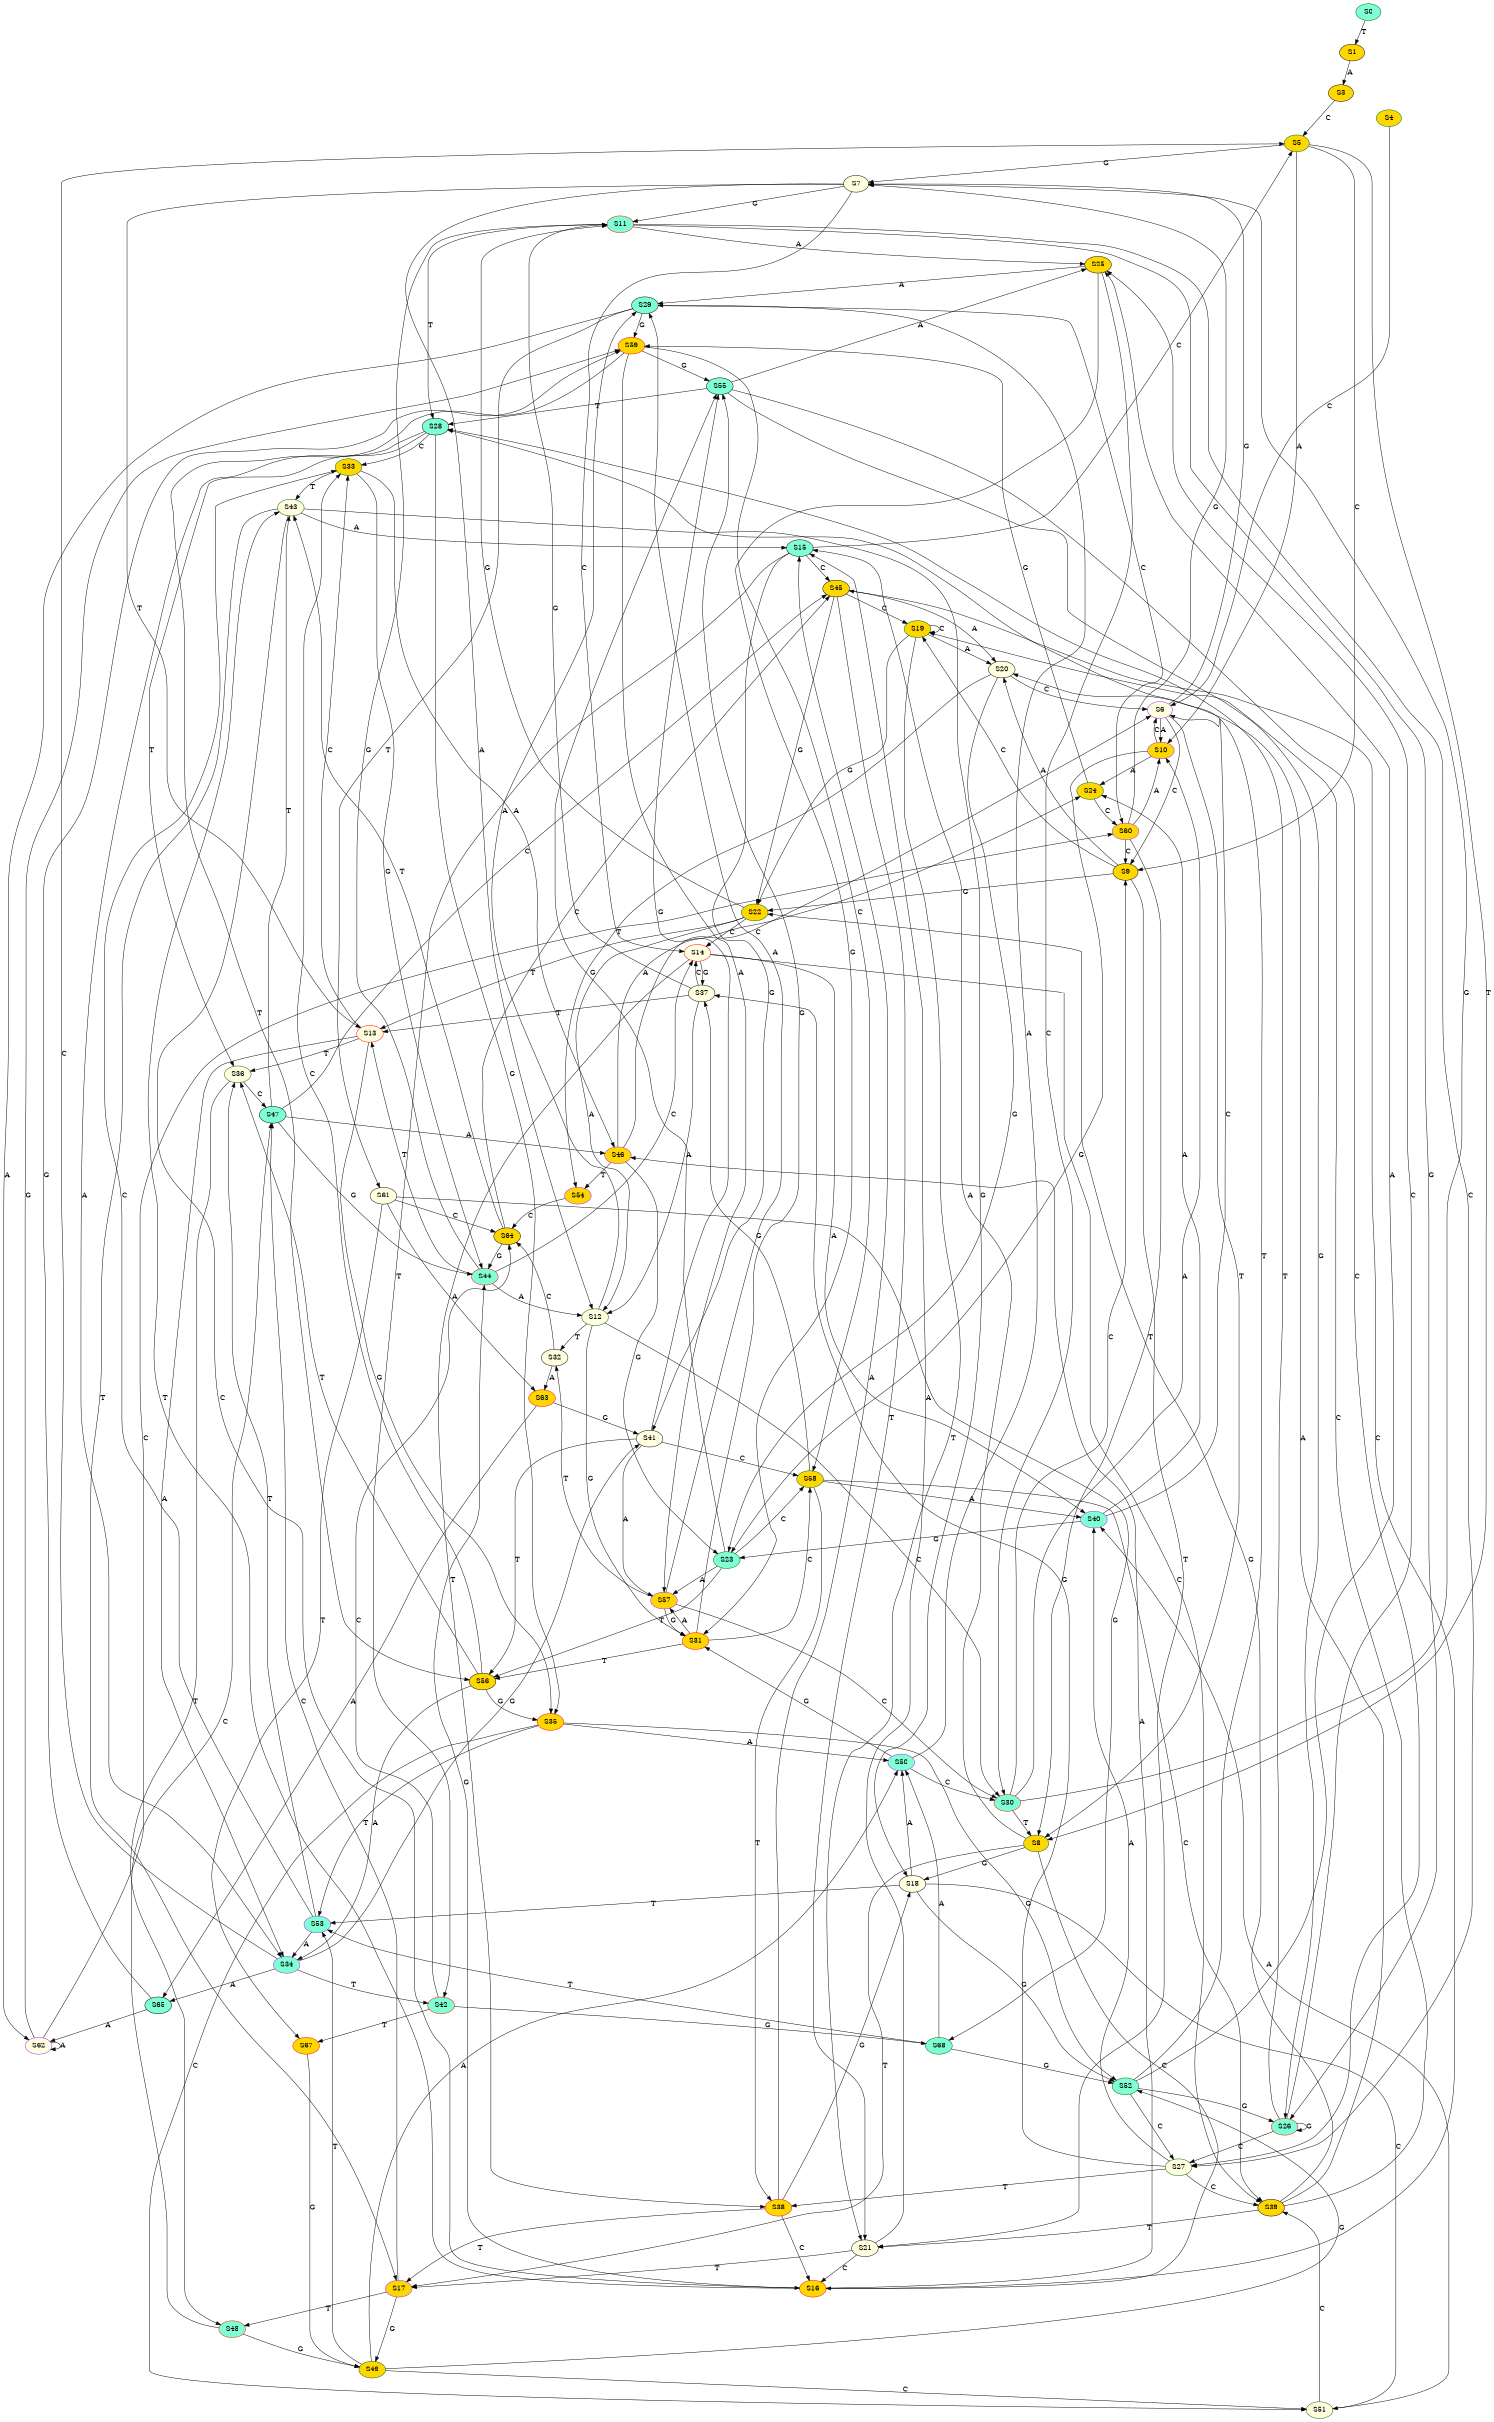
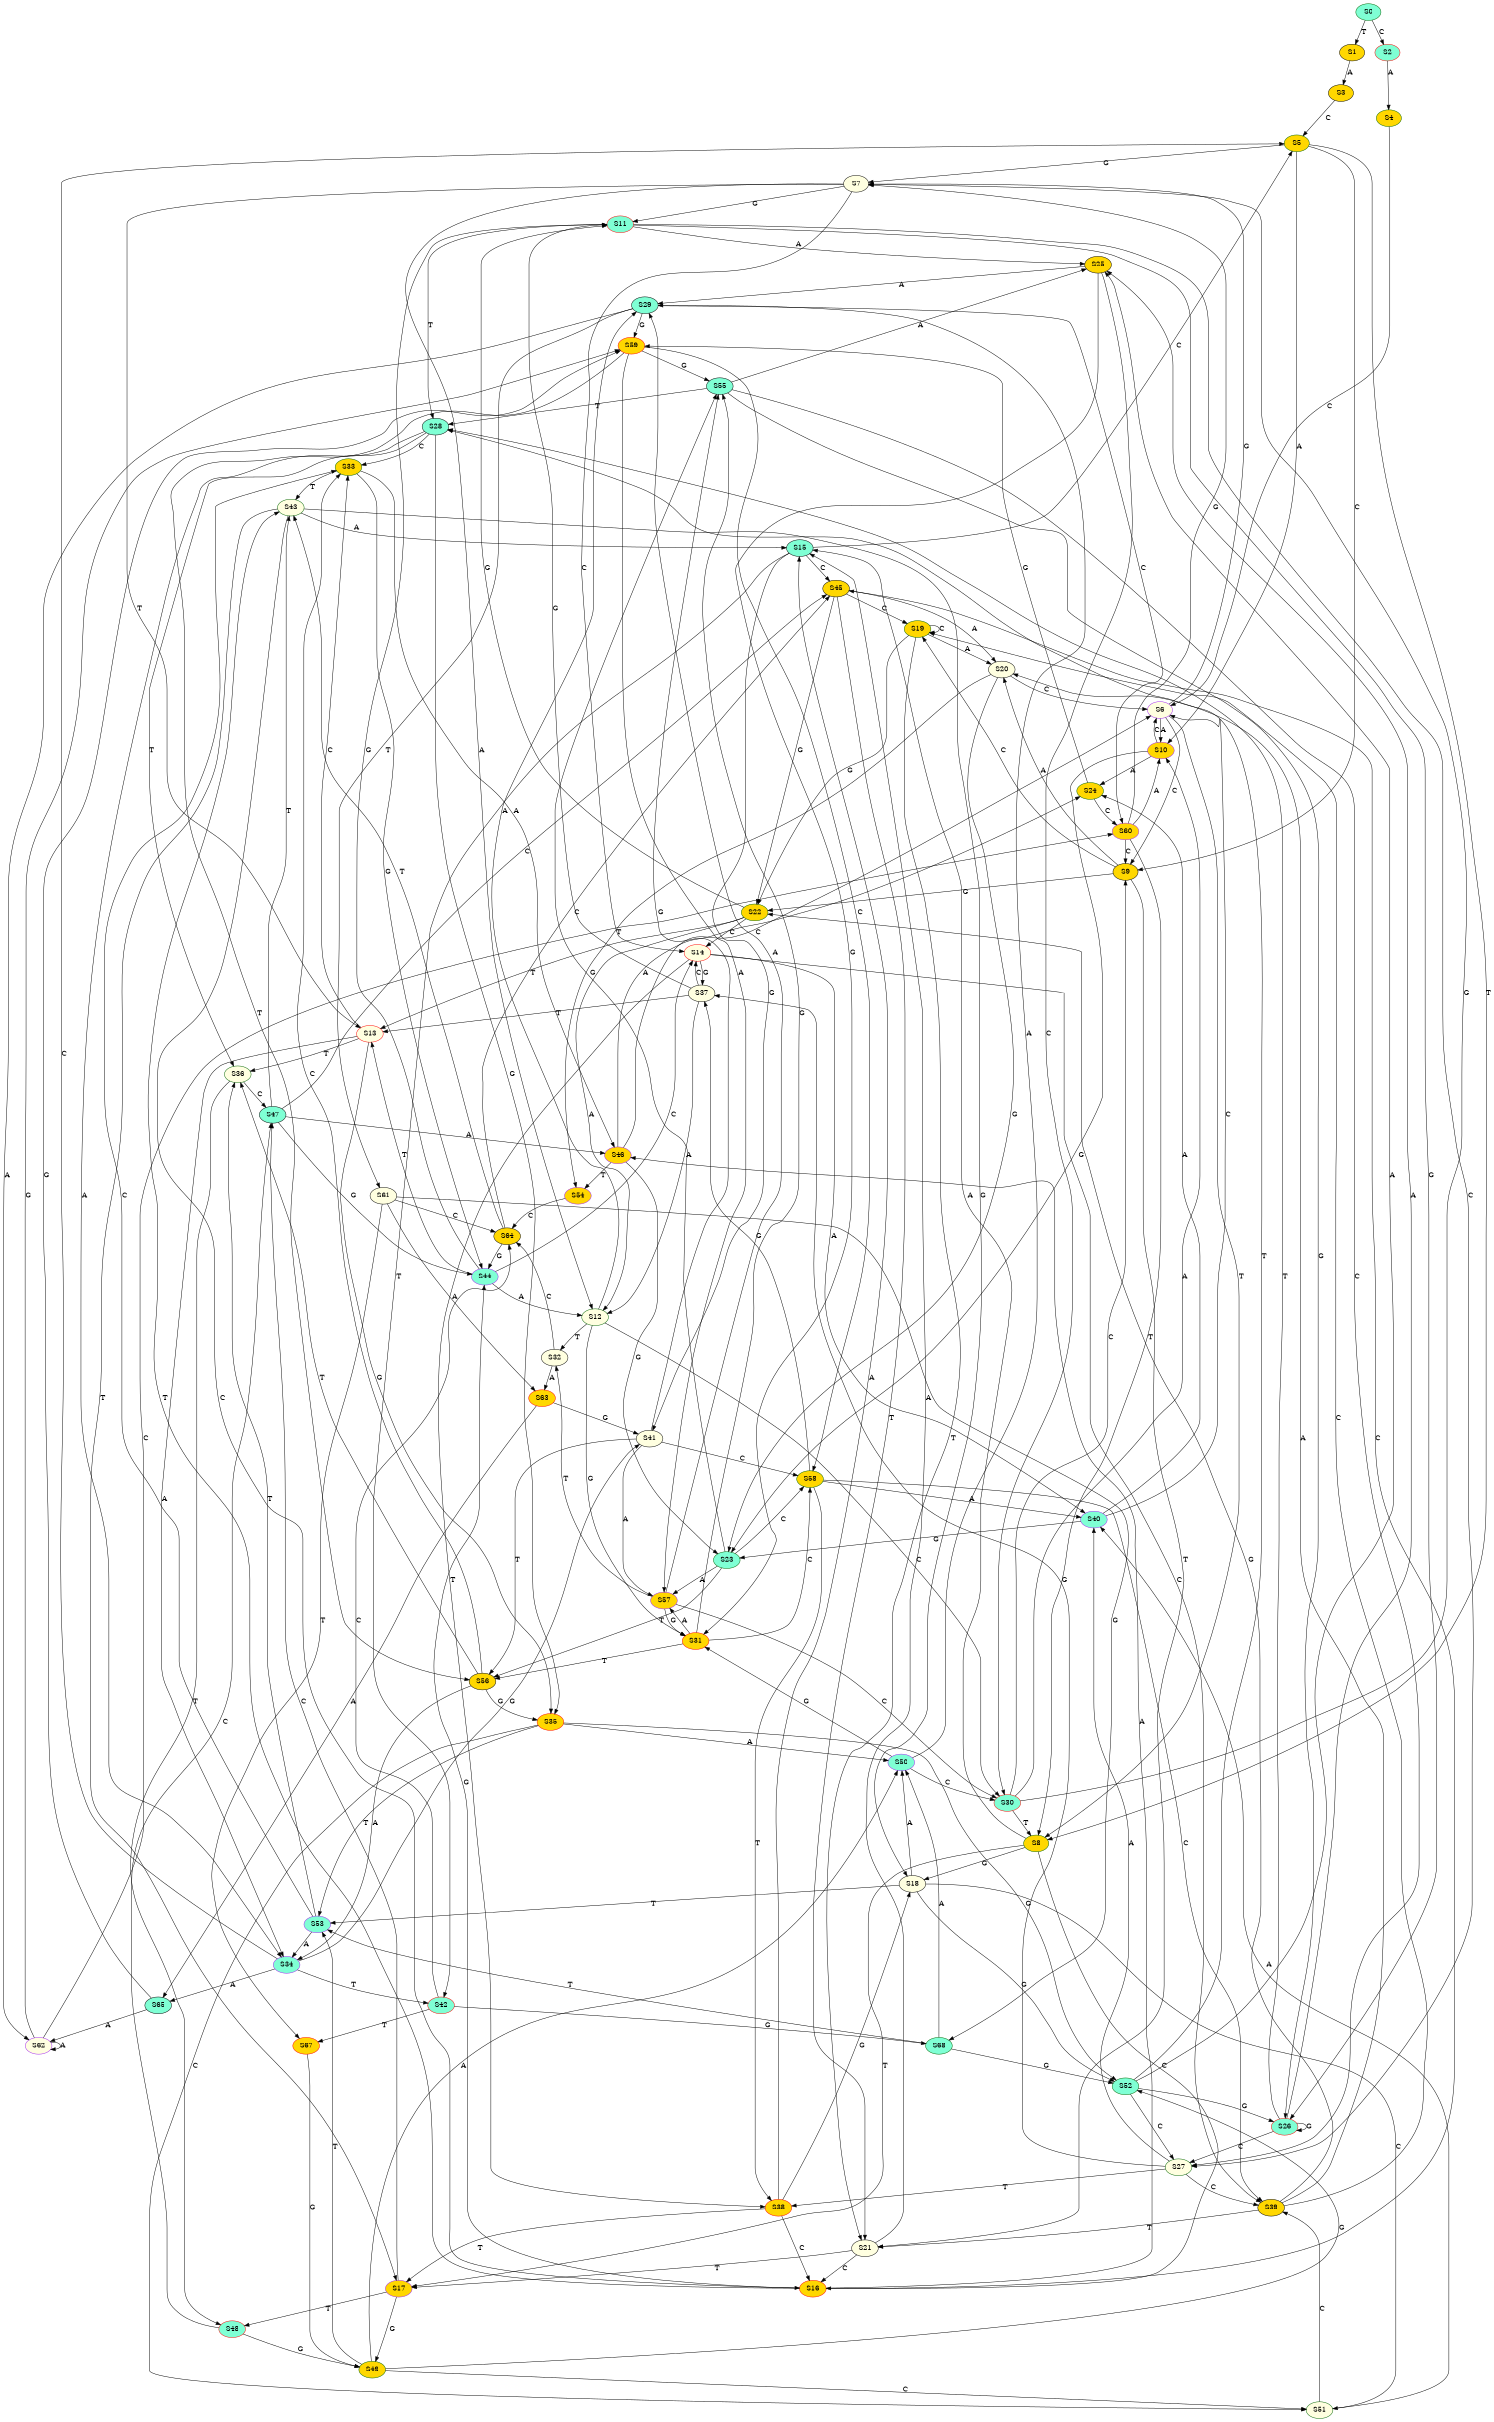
none -> (1387, 53)
(1413, 1196) -> (1413, 1196)
(485, 1277) -> (485, 1277)
